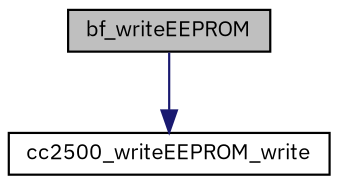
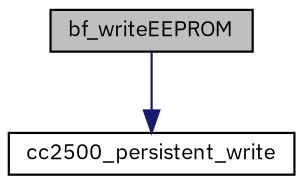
(169, 154) -> (152, 154)
